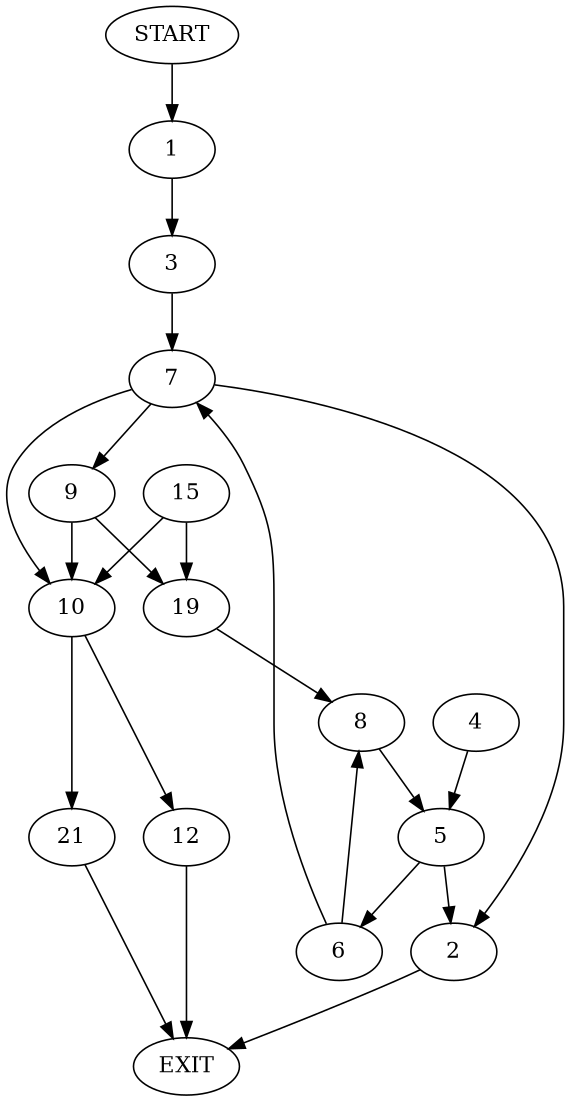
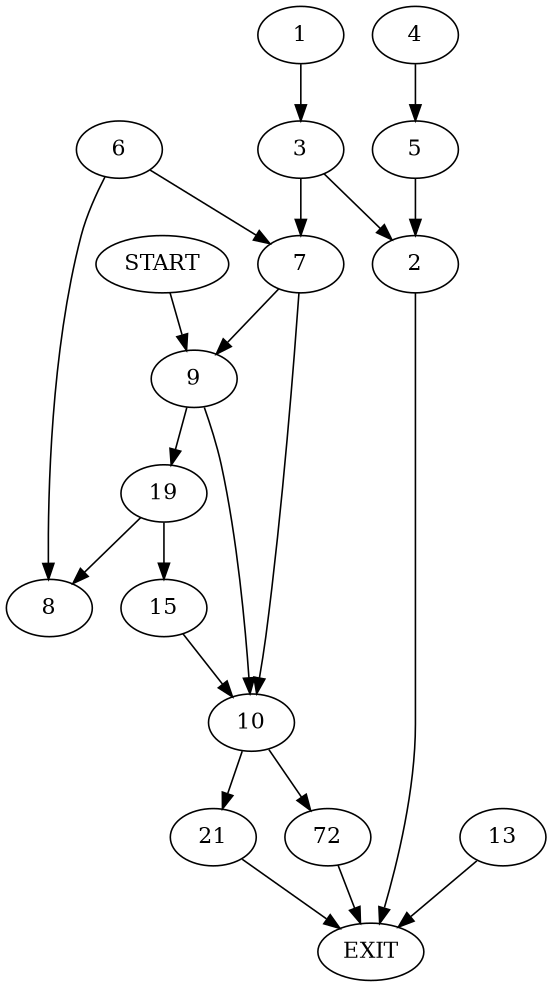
(172, 85) -> (176, 314)
(186, 543) -> (164, 543)
(550, 548) -> (352, 201)
(397, 773) -> none
(186, 837) -> (328, 837)
none -> (503, 837)
(396, 889) -> none
